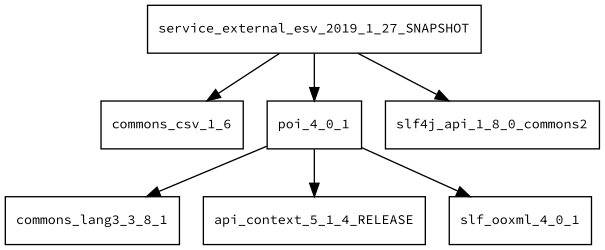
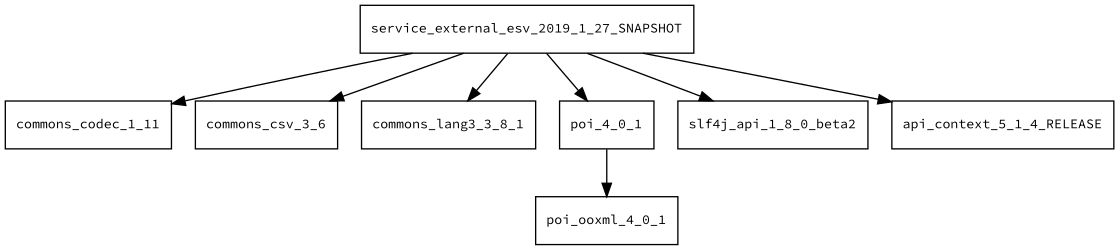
none -> (88, 125)
(172, 125) -> (266, 125)
(492, 125) -> (773, 125)
(314, 166) -> (760, 76)
(213, 169) -> (492, 72)
(520, 221) -> (607, 221)
